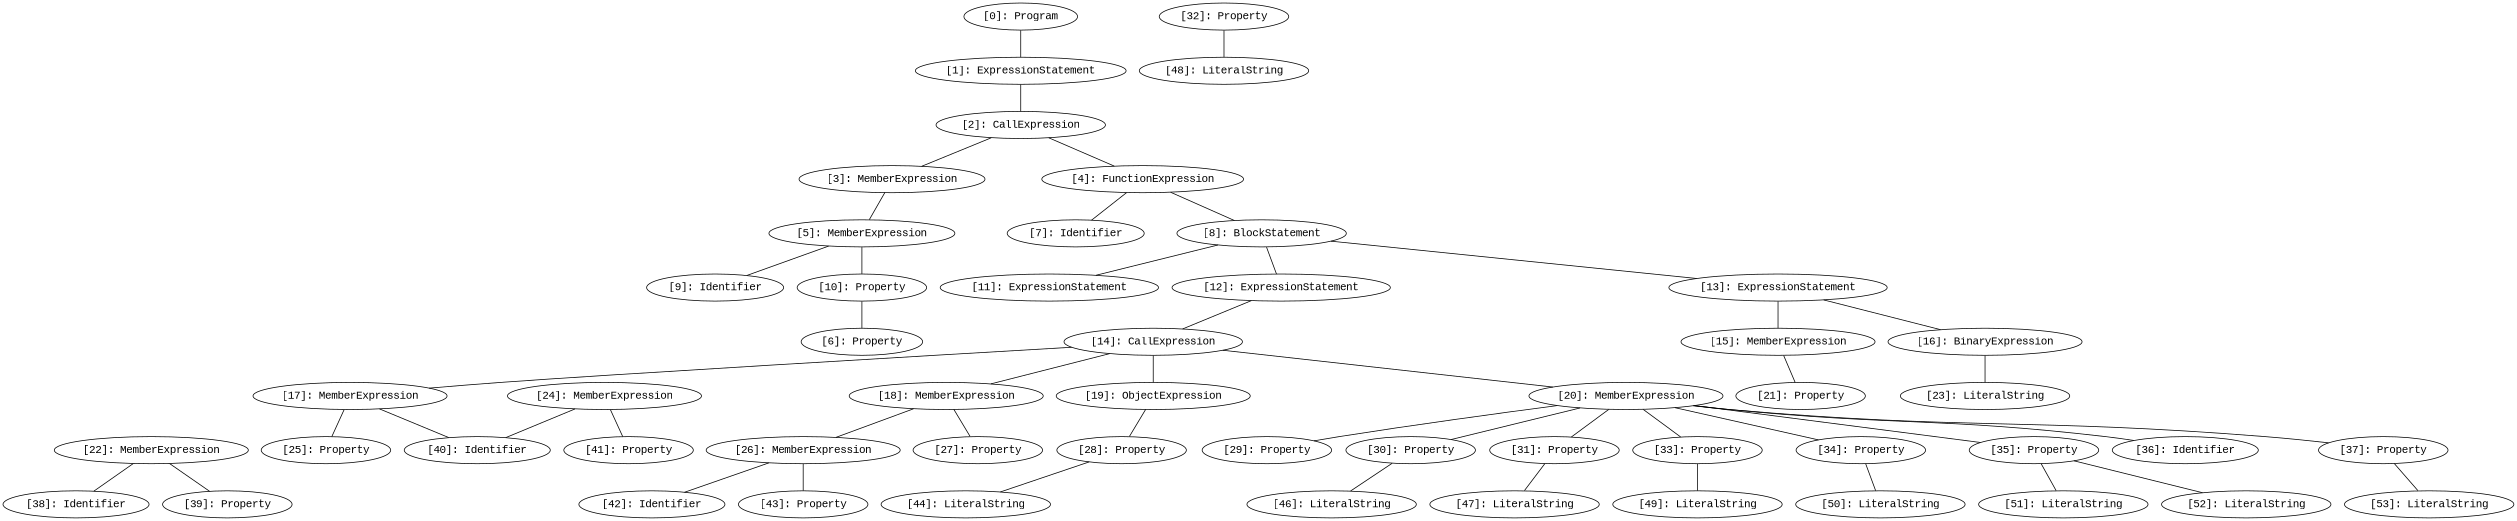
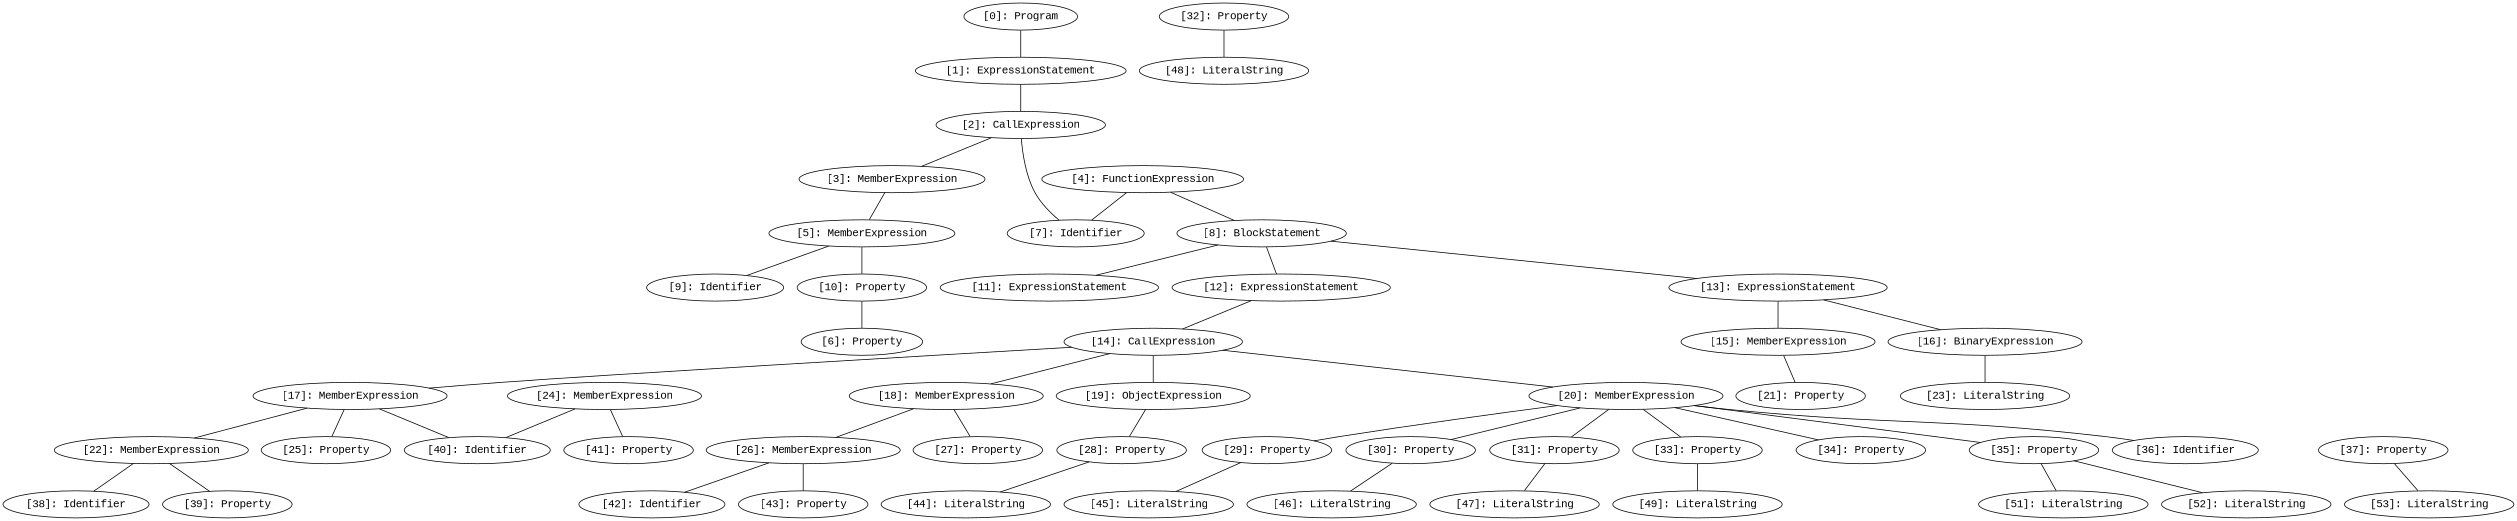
(1082, 152) -> (1031, 184)
none -> (251, 423)
(2043, 425) -> none
none -> (1149, 504)
(1880, 504) -> none
